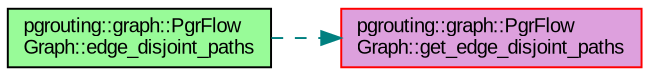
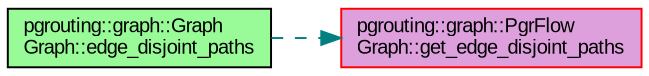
(139, 38) -> (139, 38)
